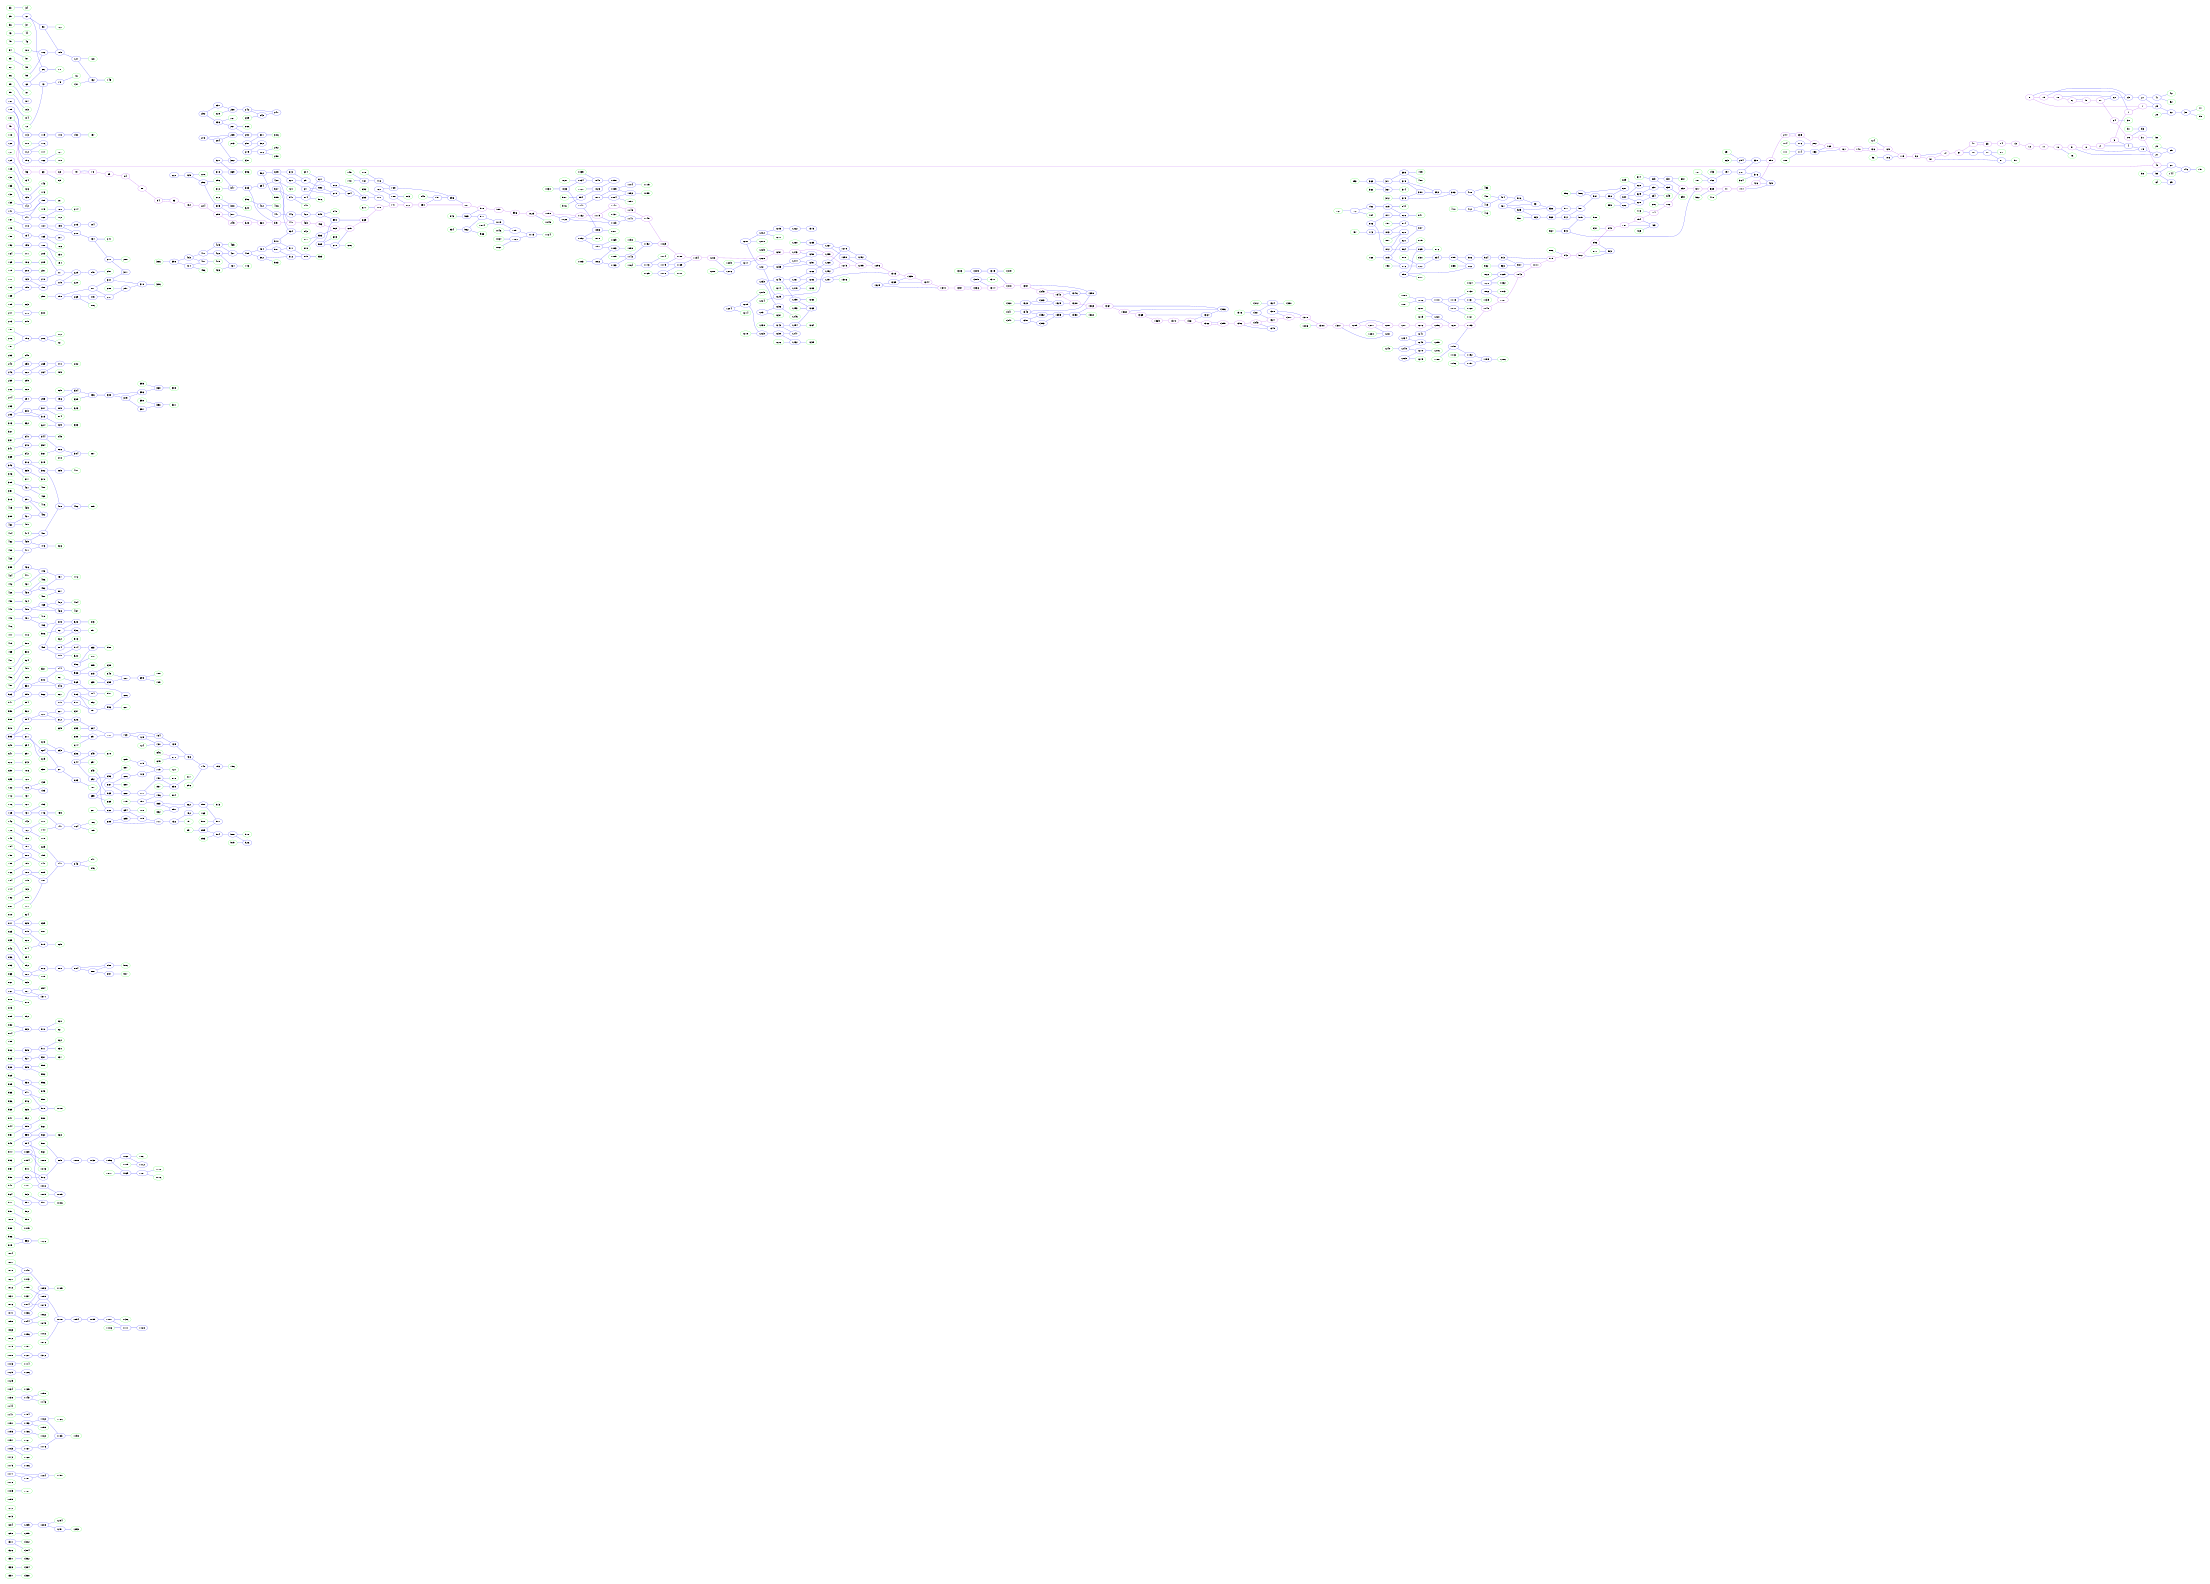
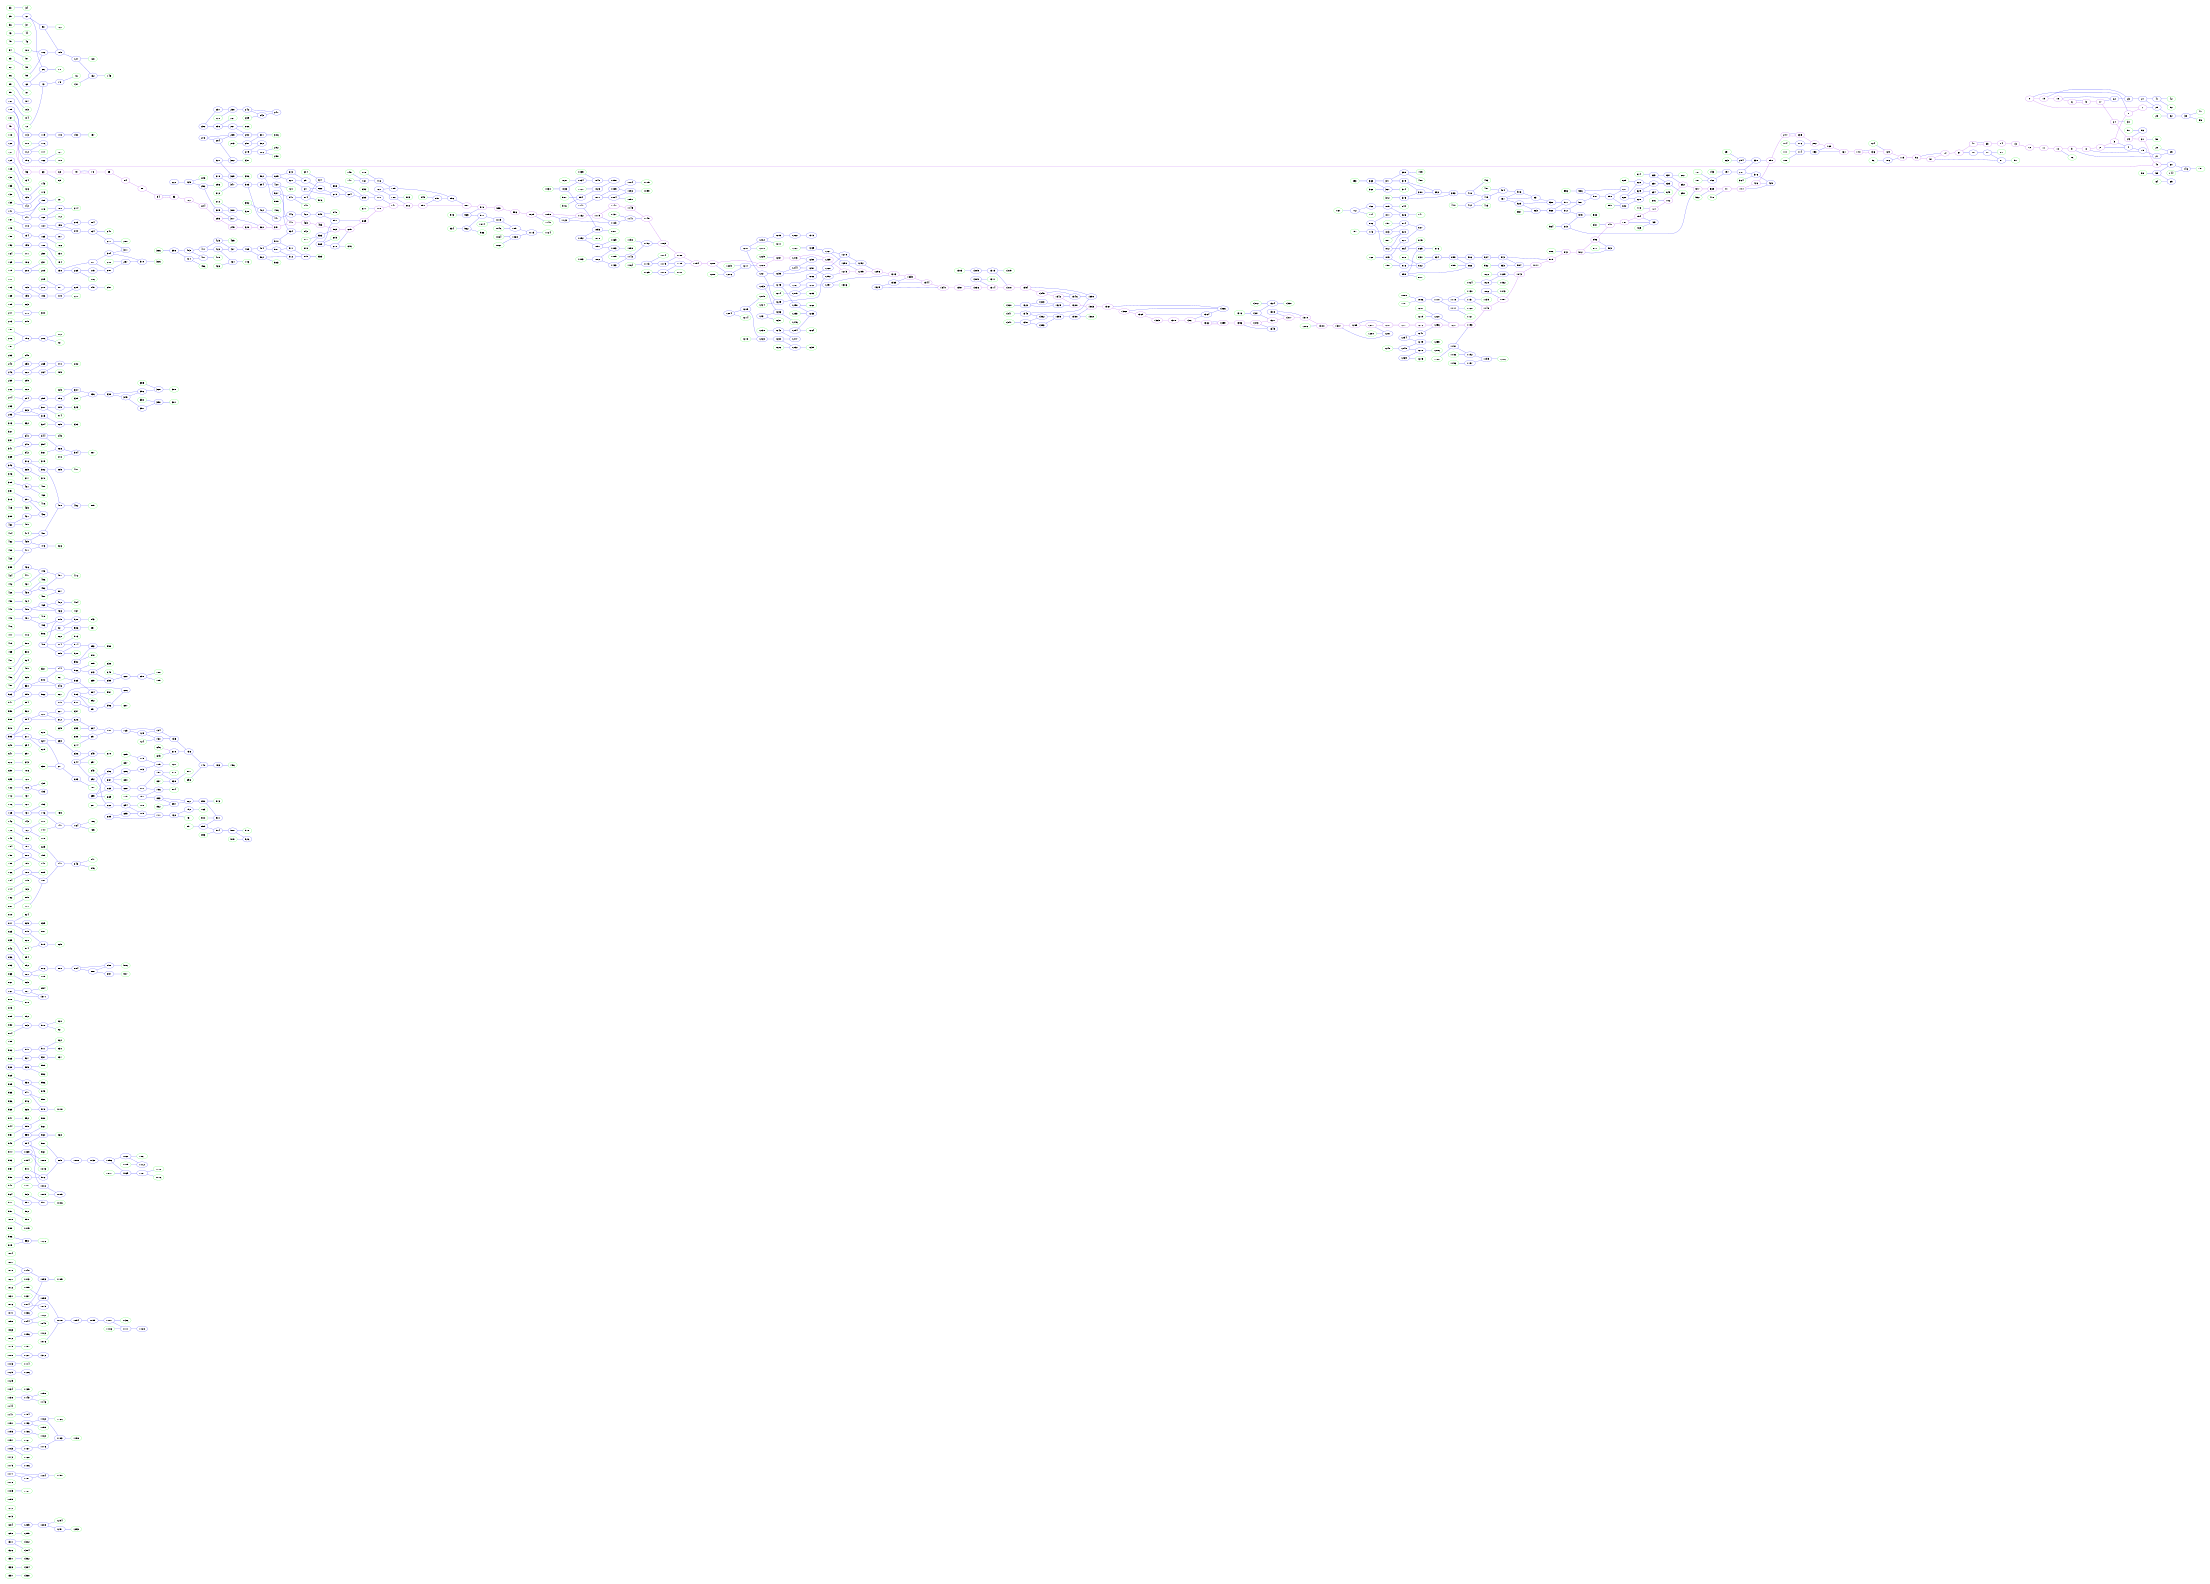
(35, 262) -> (35, 271)
